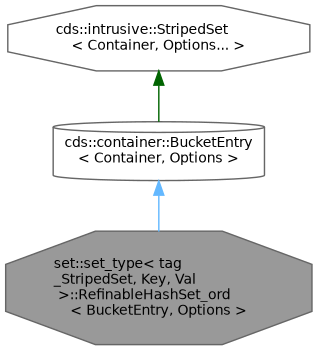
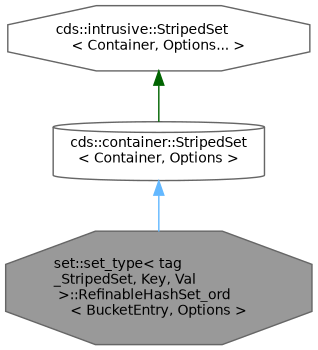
(159, 151) -> (159, 151)
